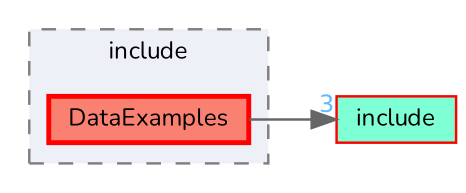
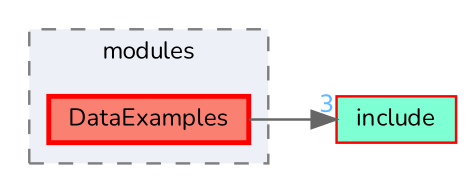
(149, 52) -> (149, 52)
